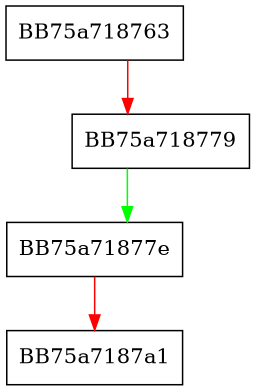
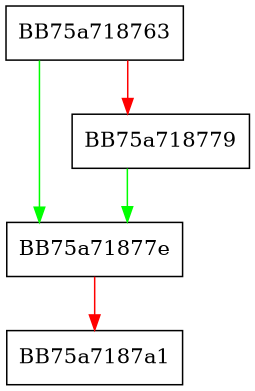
none -> (39, 134)
